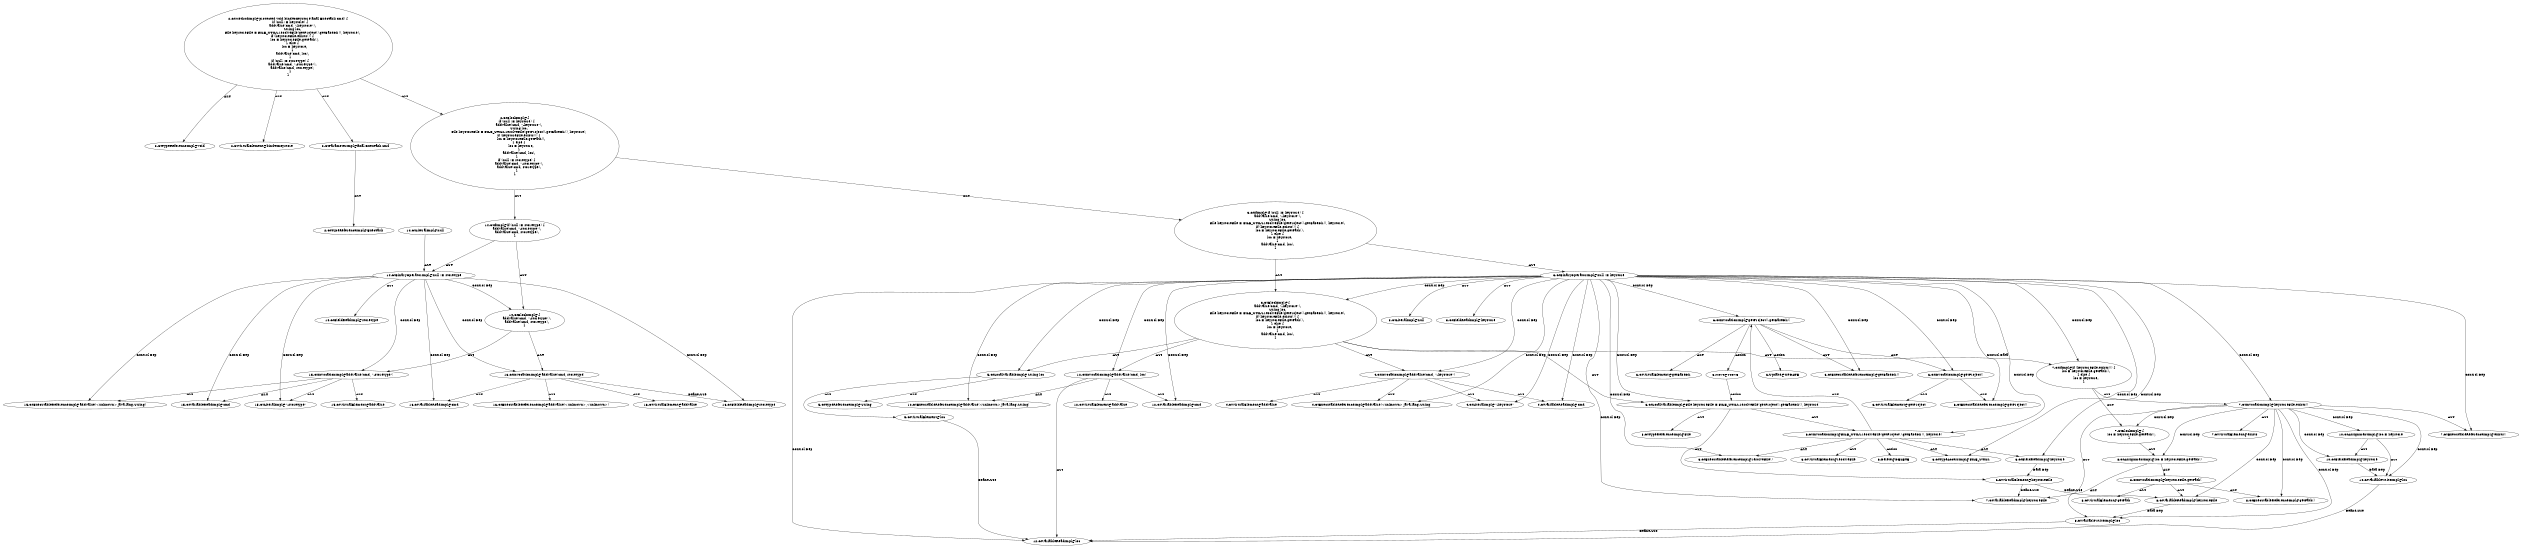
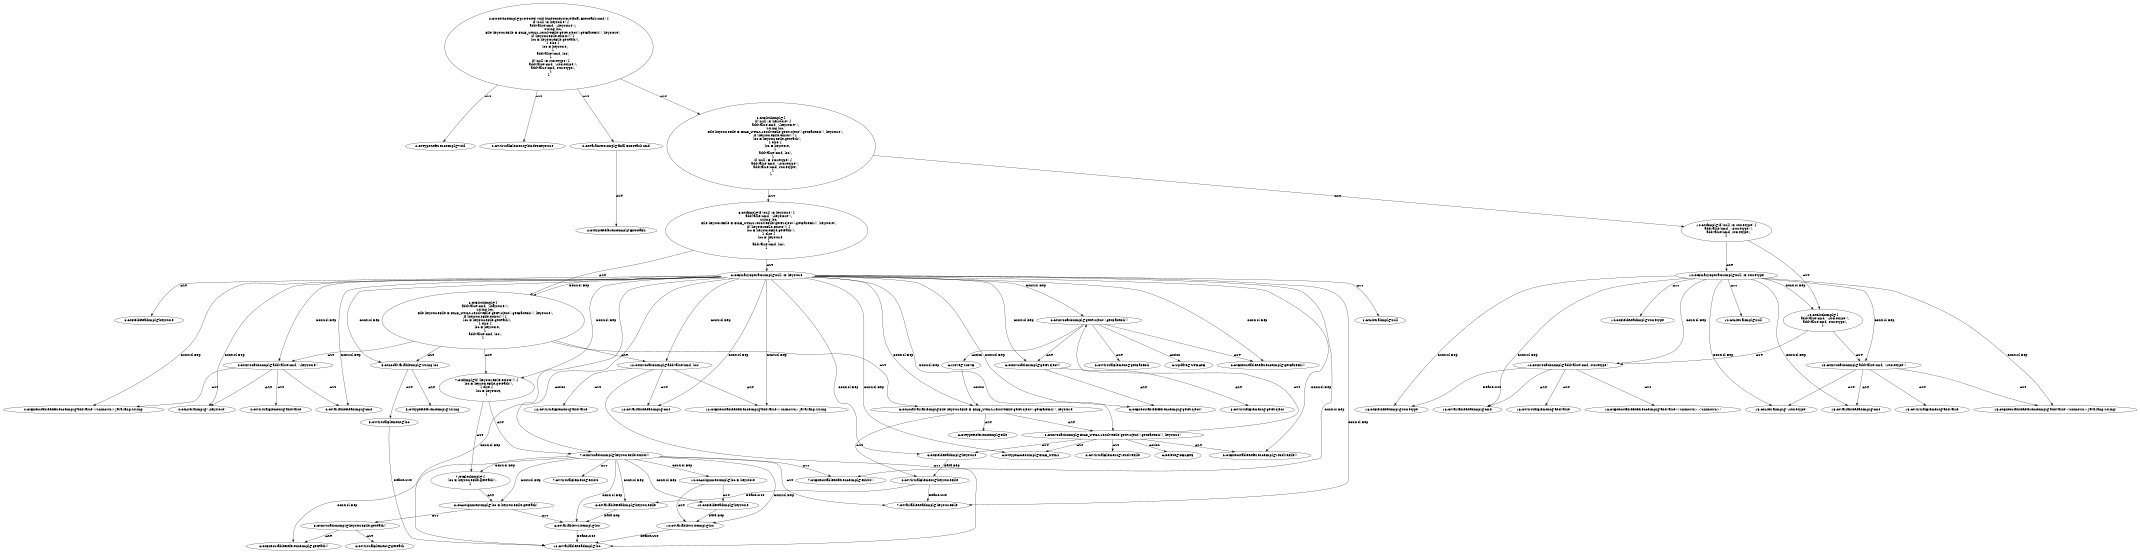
(425, 252) -> (1734, 297)
(1998, 355) -> (995, 355)
(2250, 355) -> (560, 387)
(2176, 489) -> none
